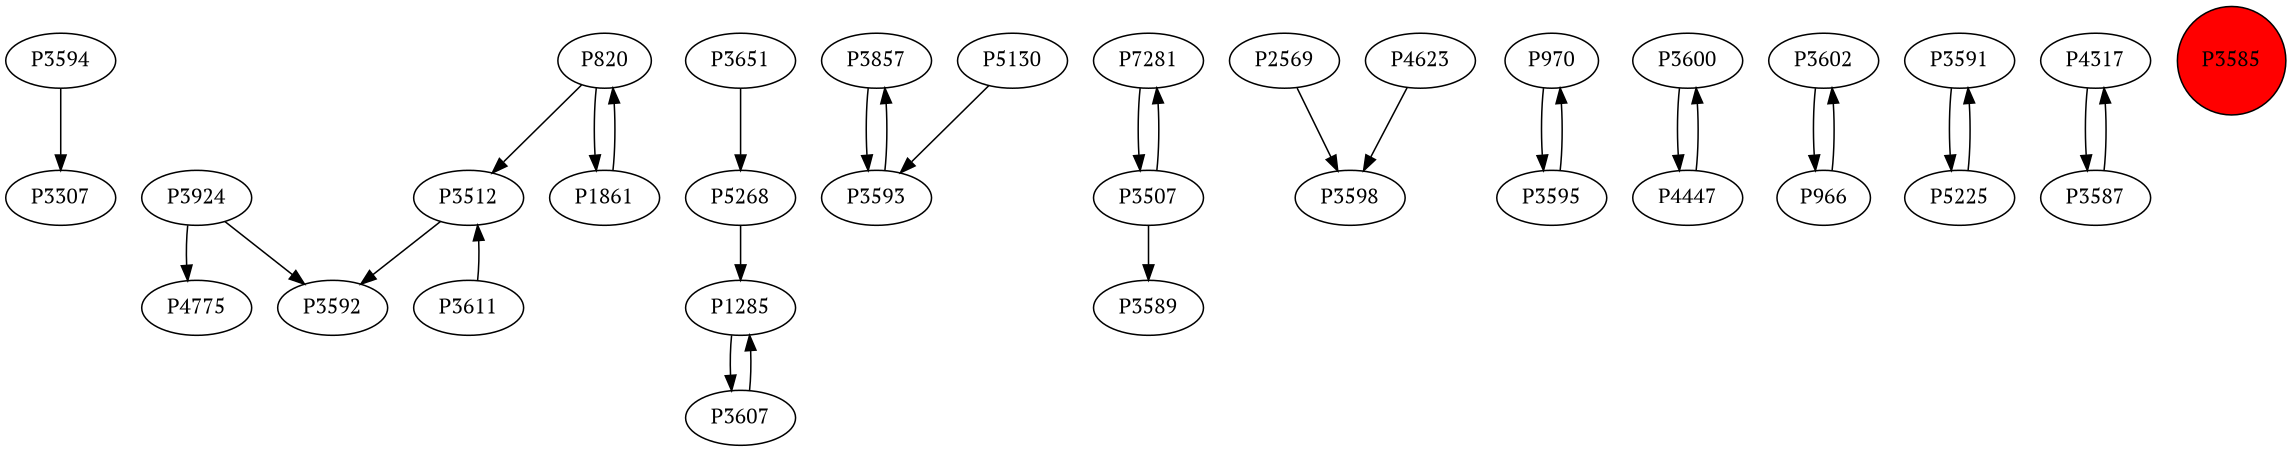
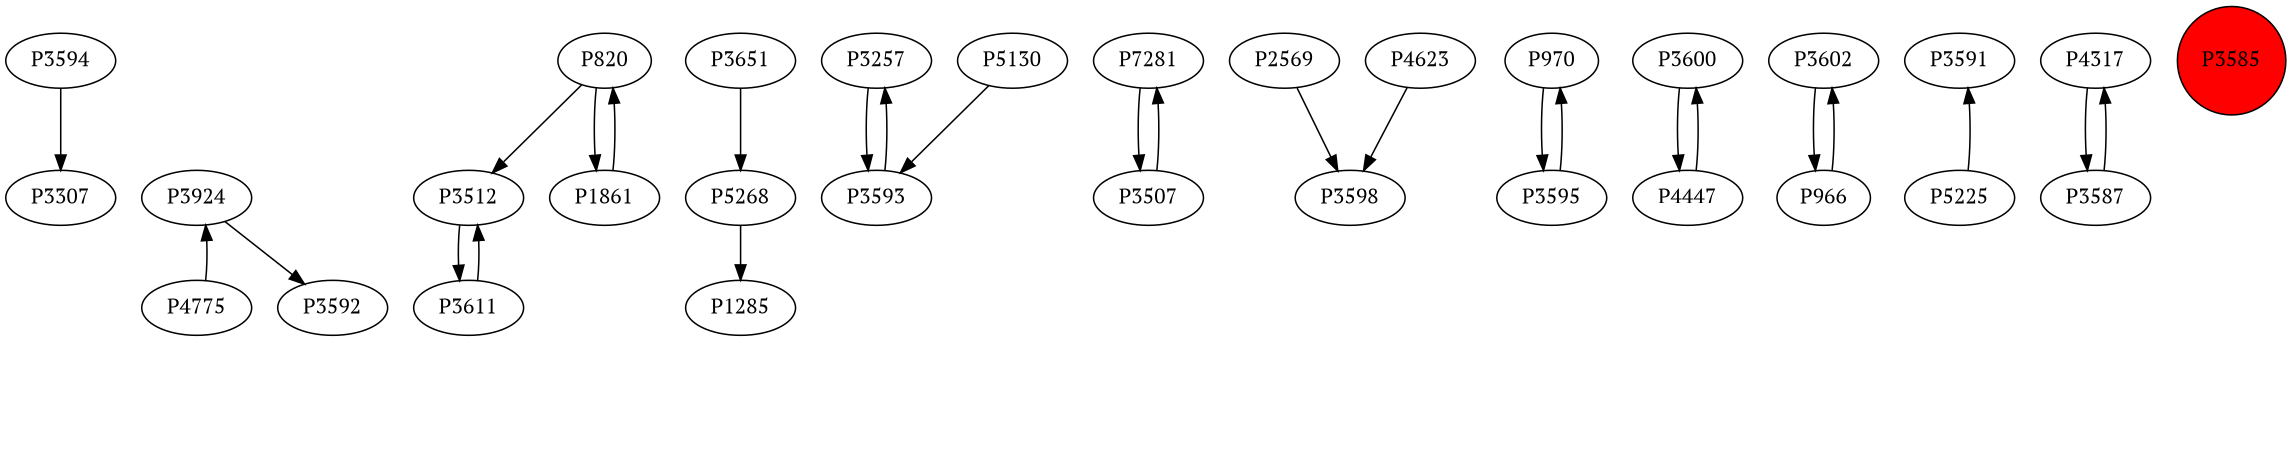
(877, 61) -> (877, 61)
(1949, 121) -> none
(186, 245) -> (207, 261)
(407, 248) -> (458, 245)
(1149, 308) -> none
(741, 418) -> none
